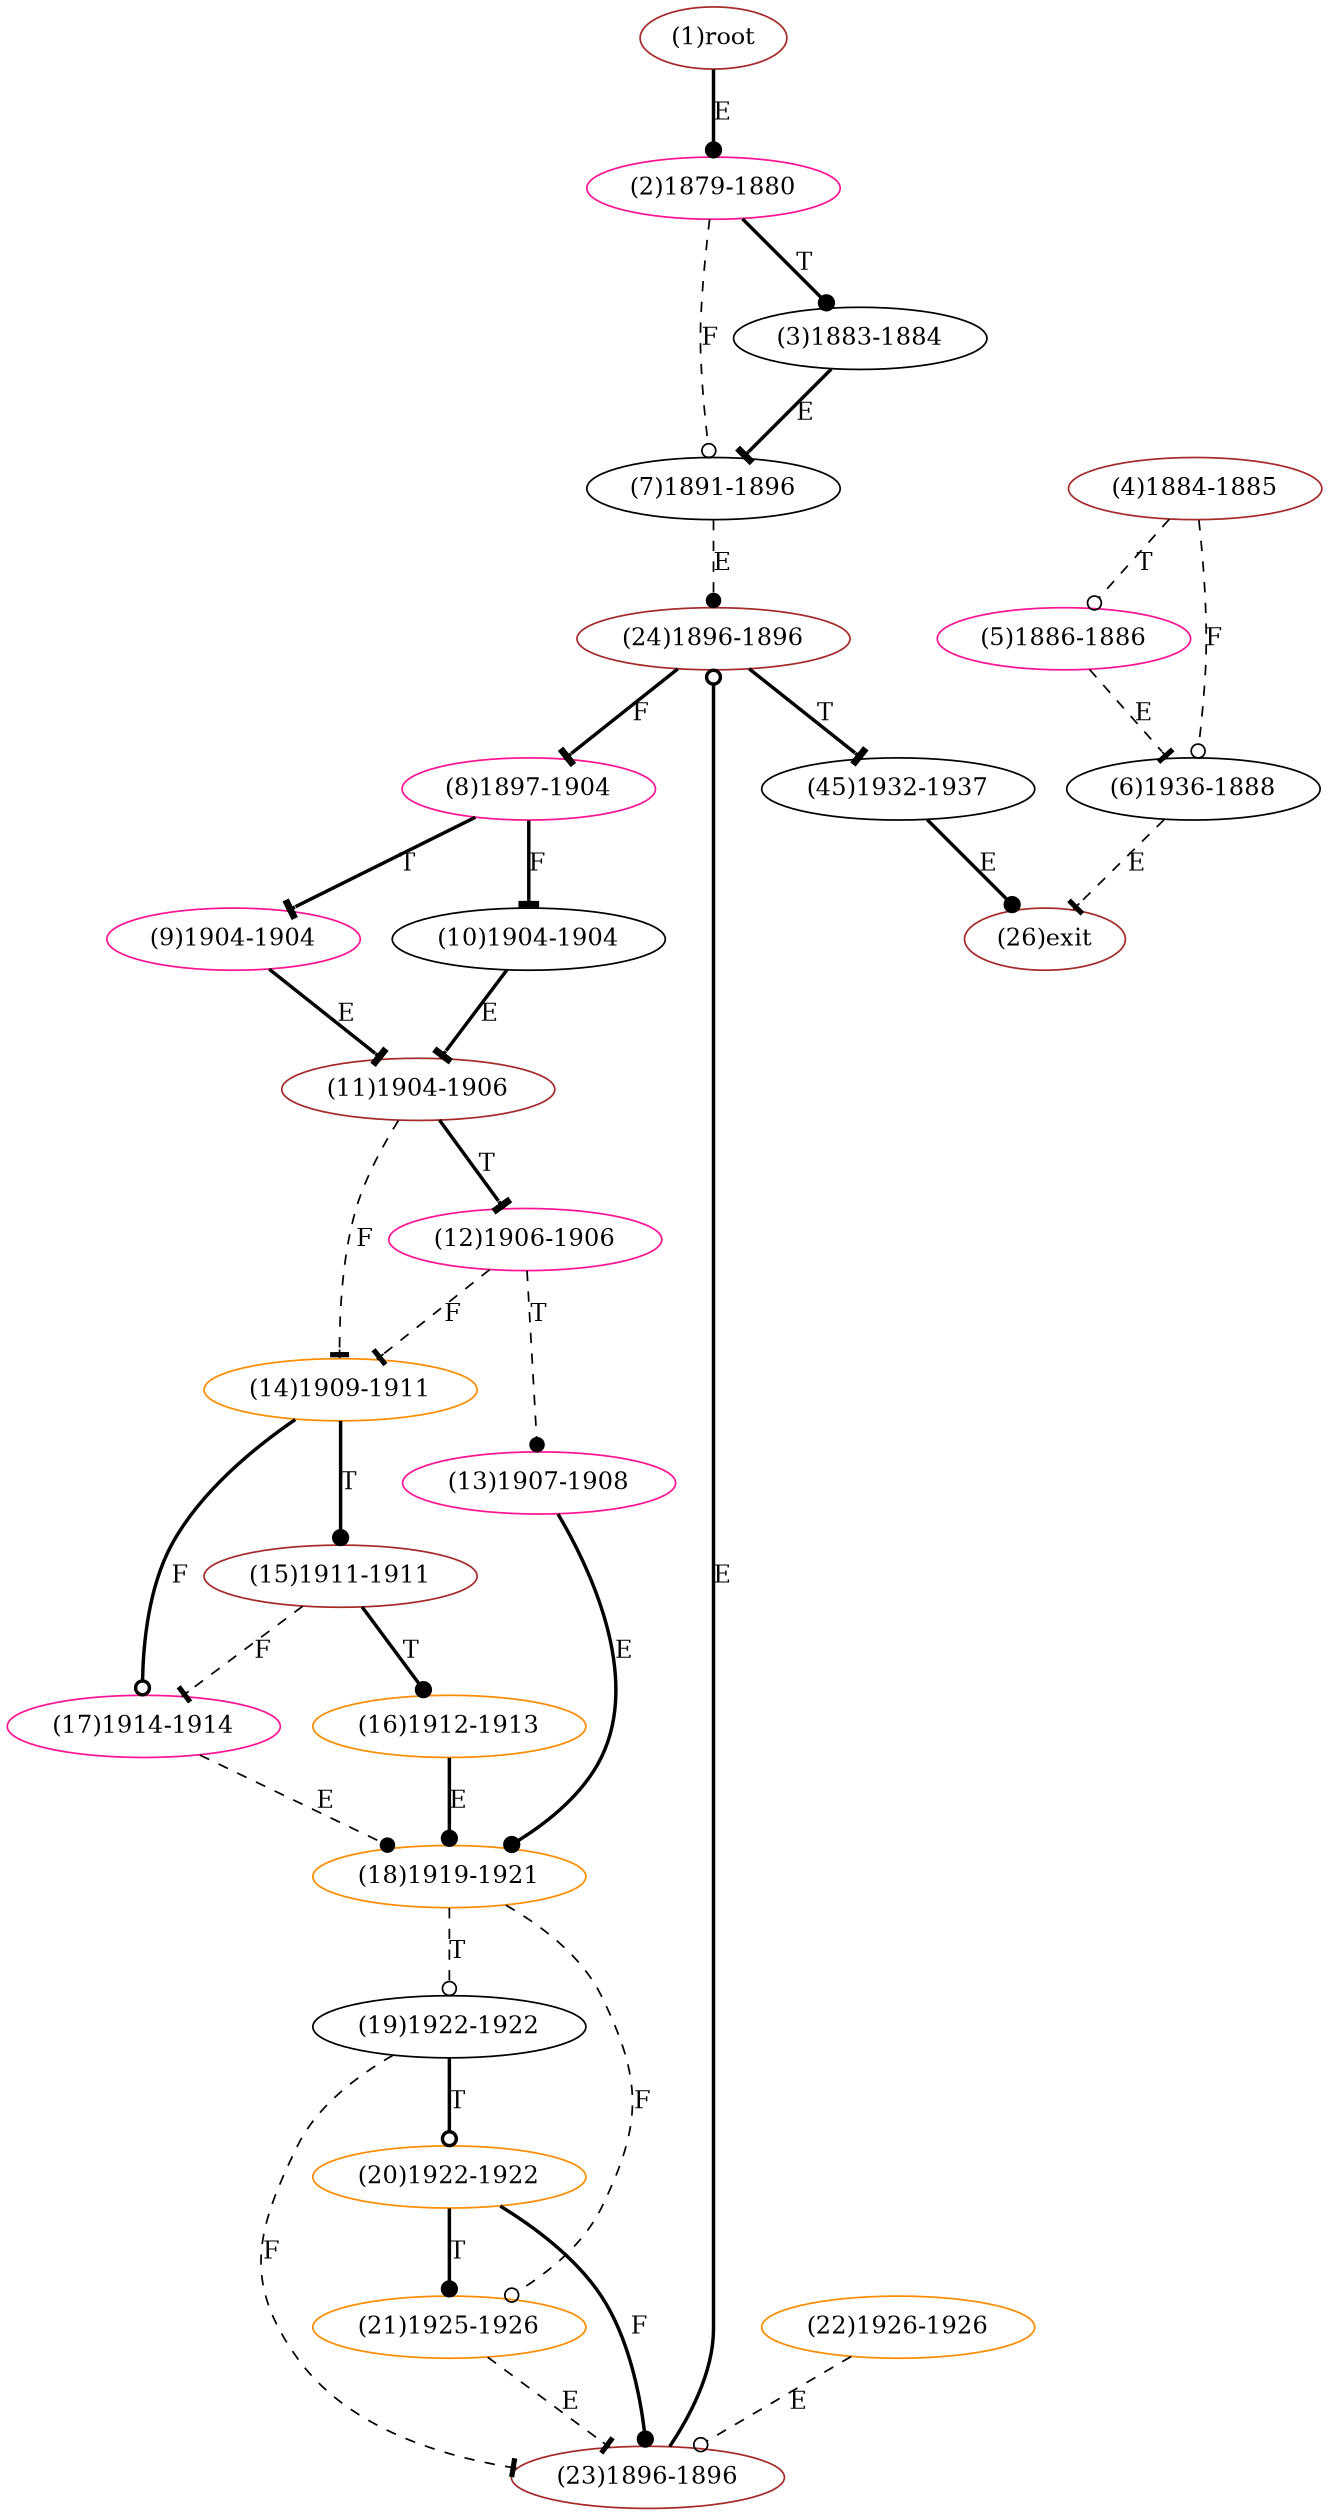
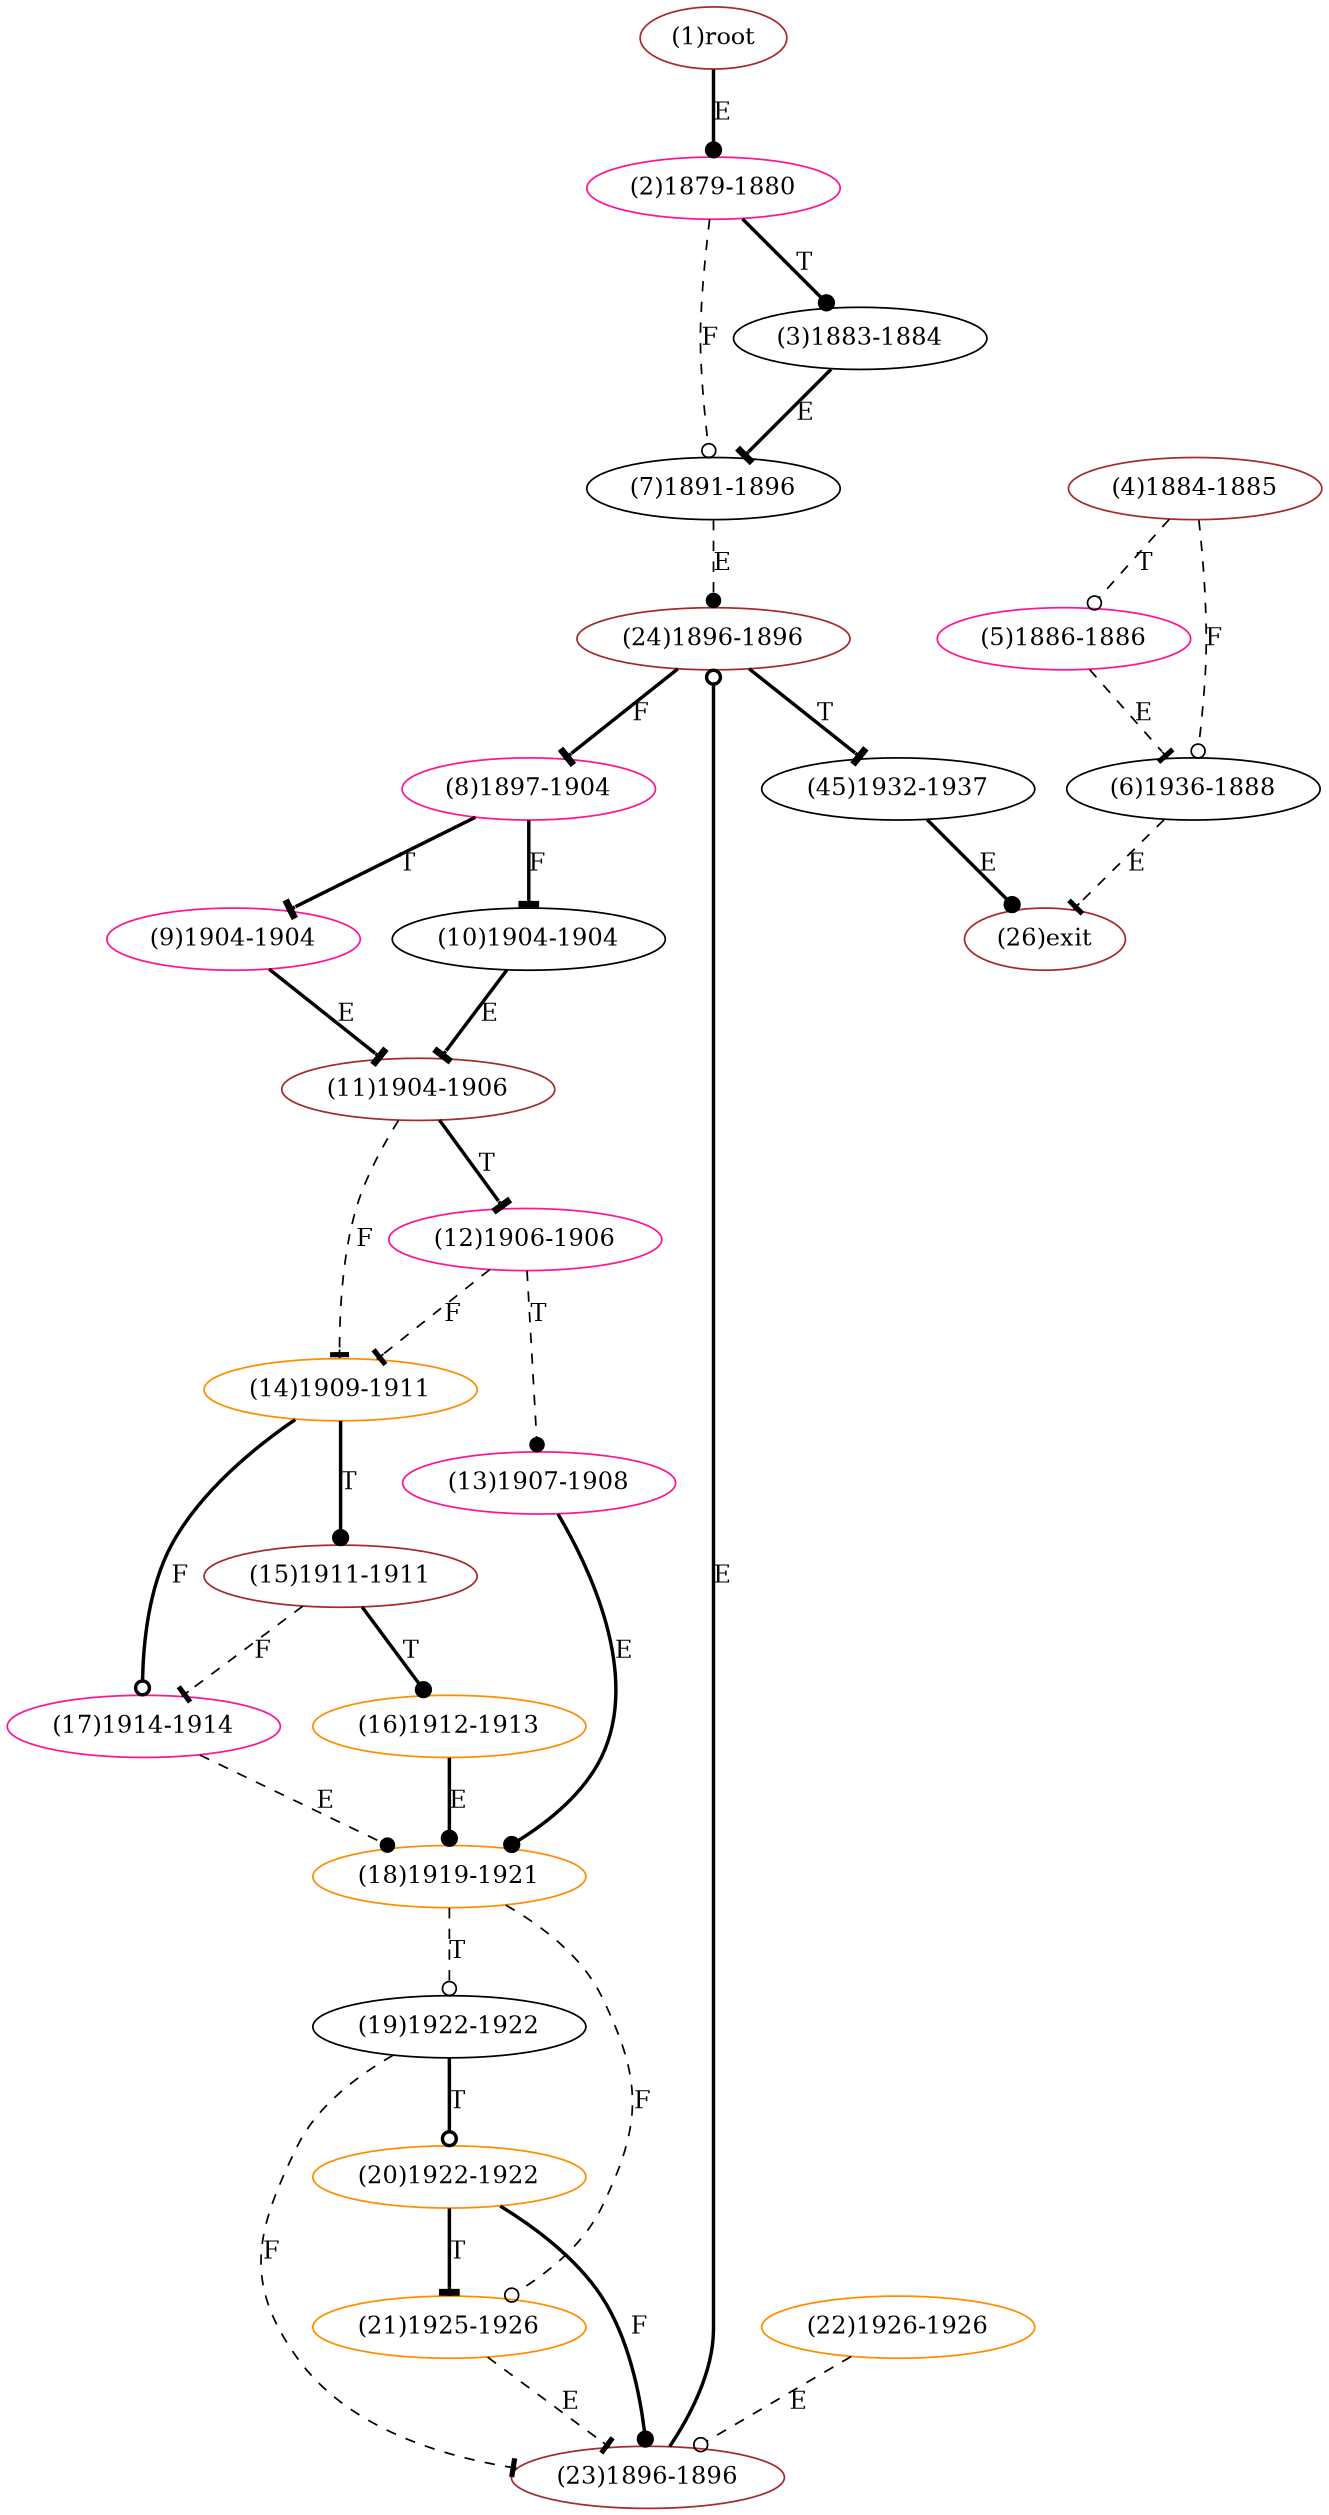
(449, 2245) -> (449, 2248)
